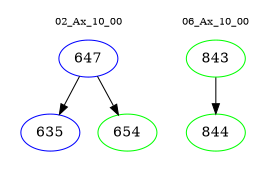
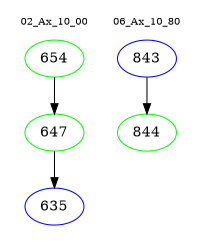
(216, 22) -> (147, 22)
(88, 59) -> (54, 133)
(216, 59) -> (147, 59)
(105, 91) -> (54, 91)
